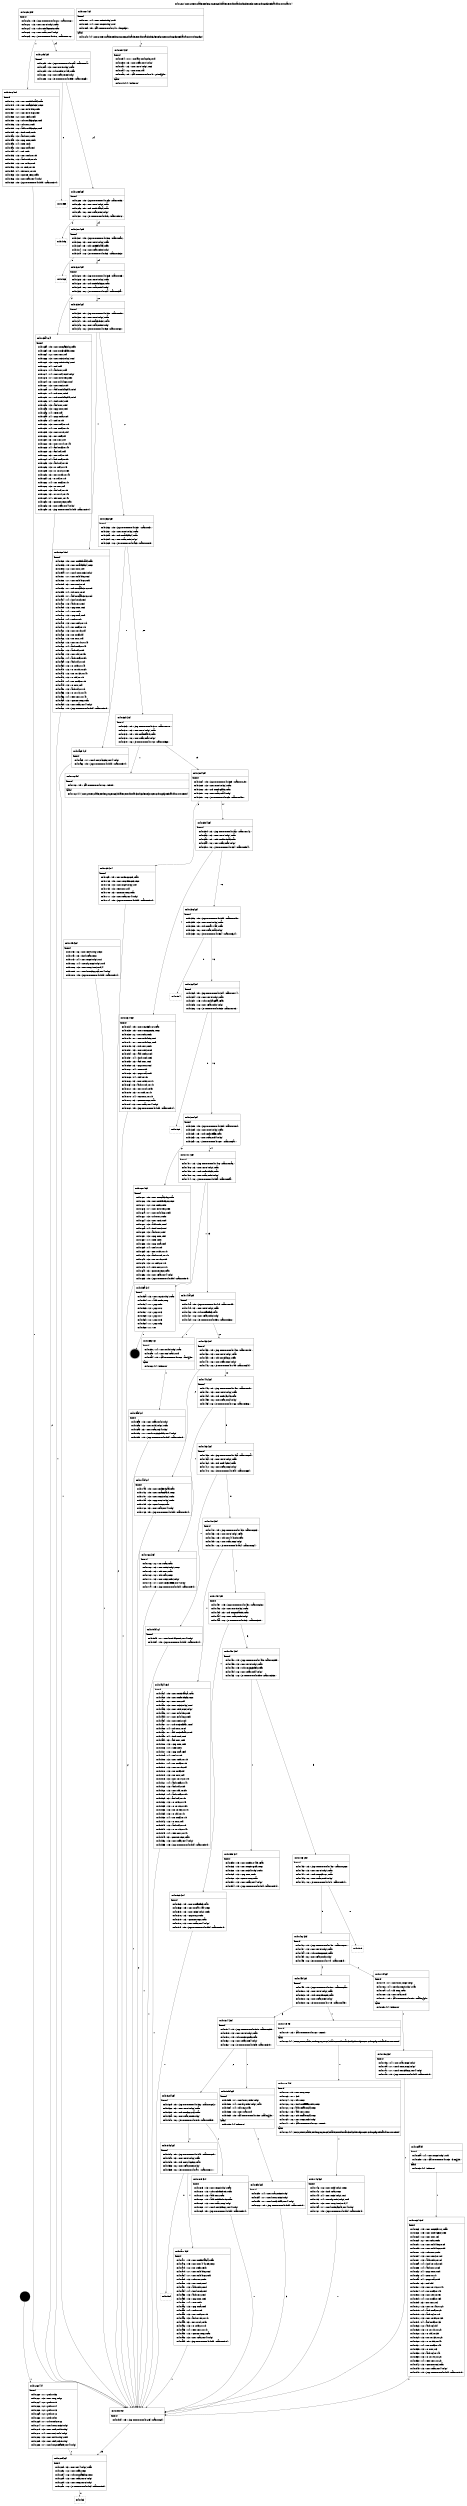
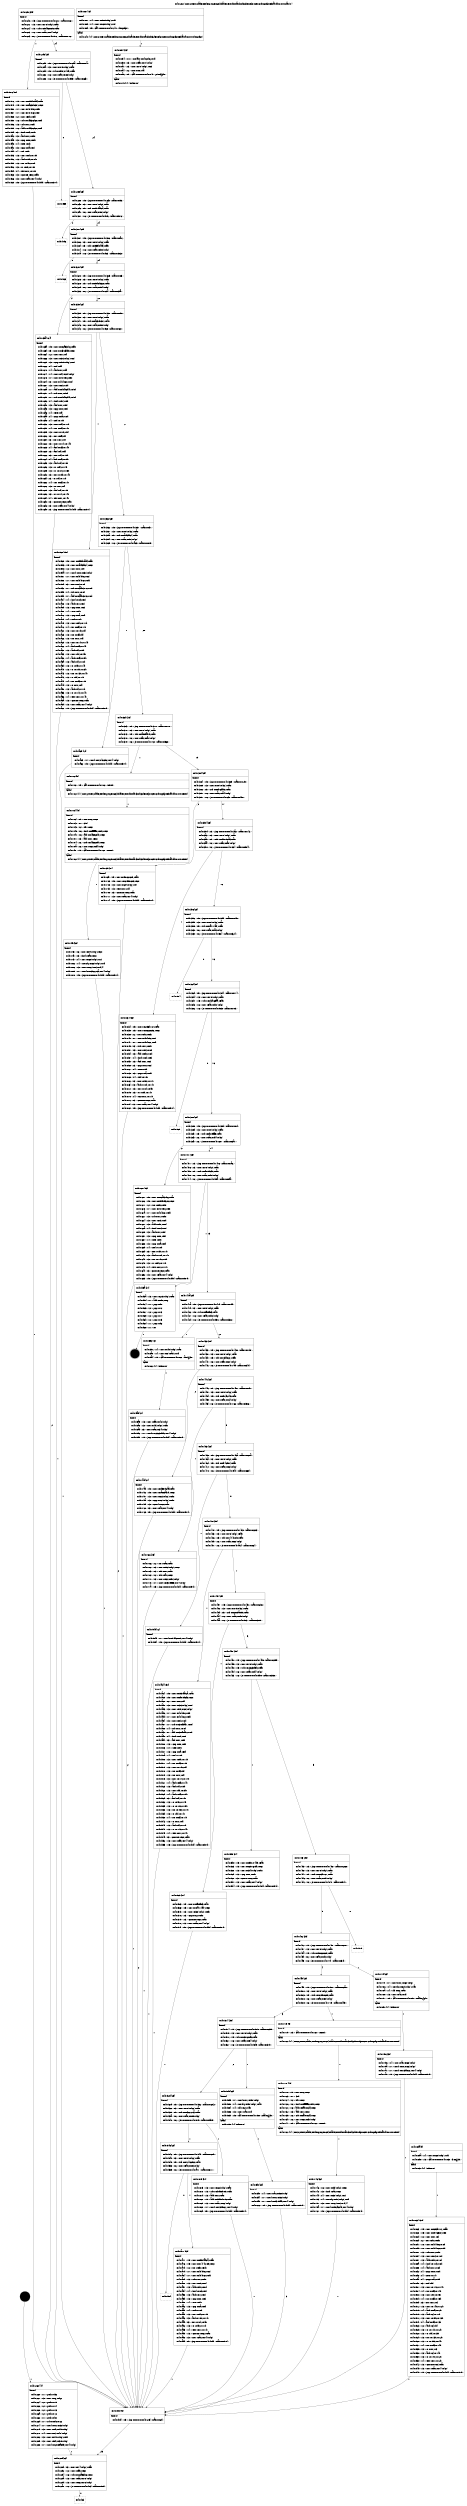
none -> (127, 835)
(225, 1372) -> none
